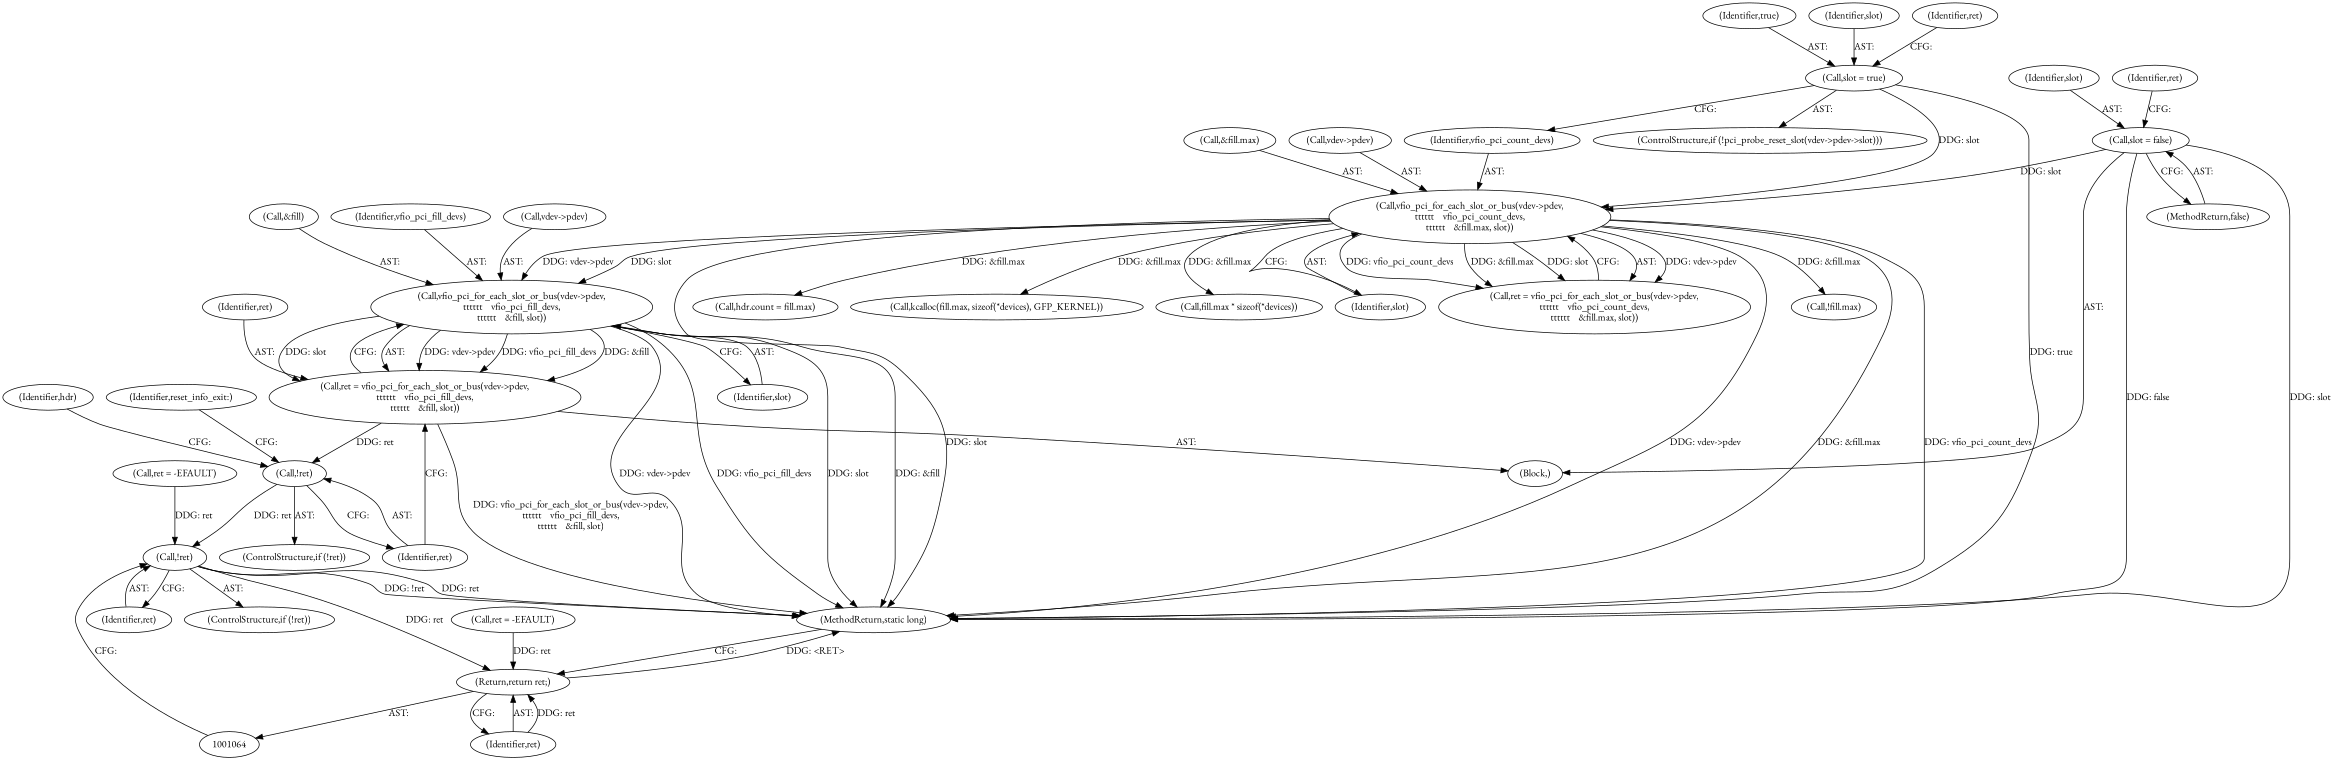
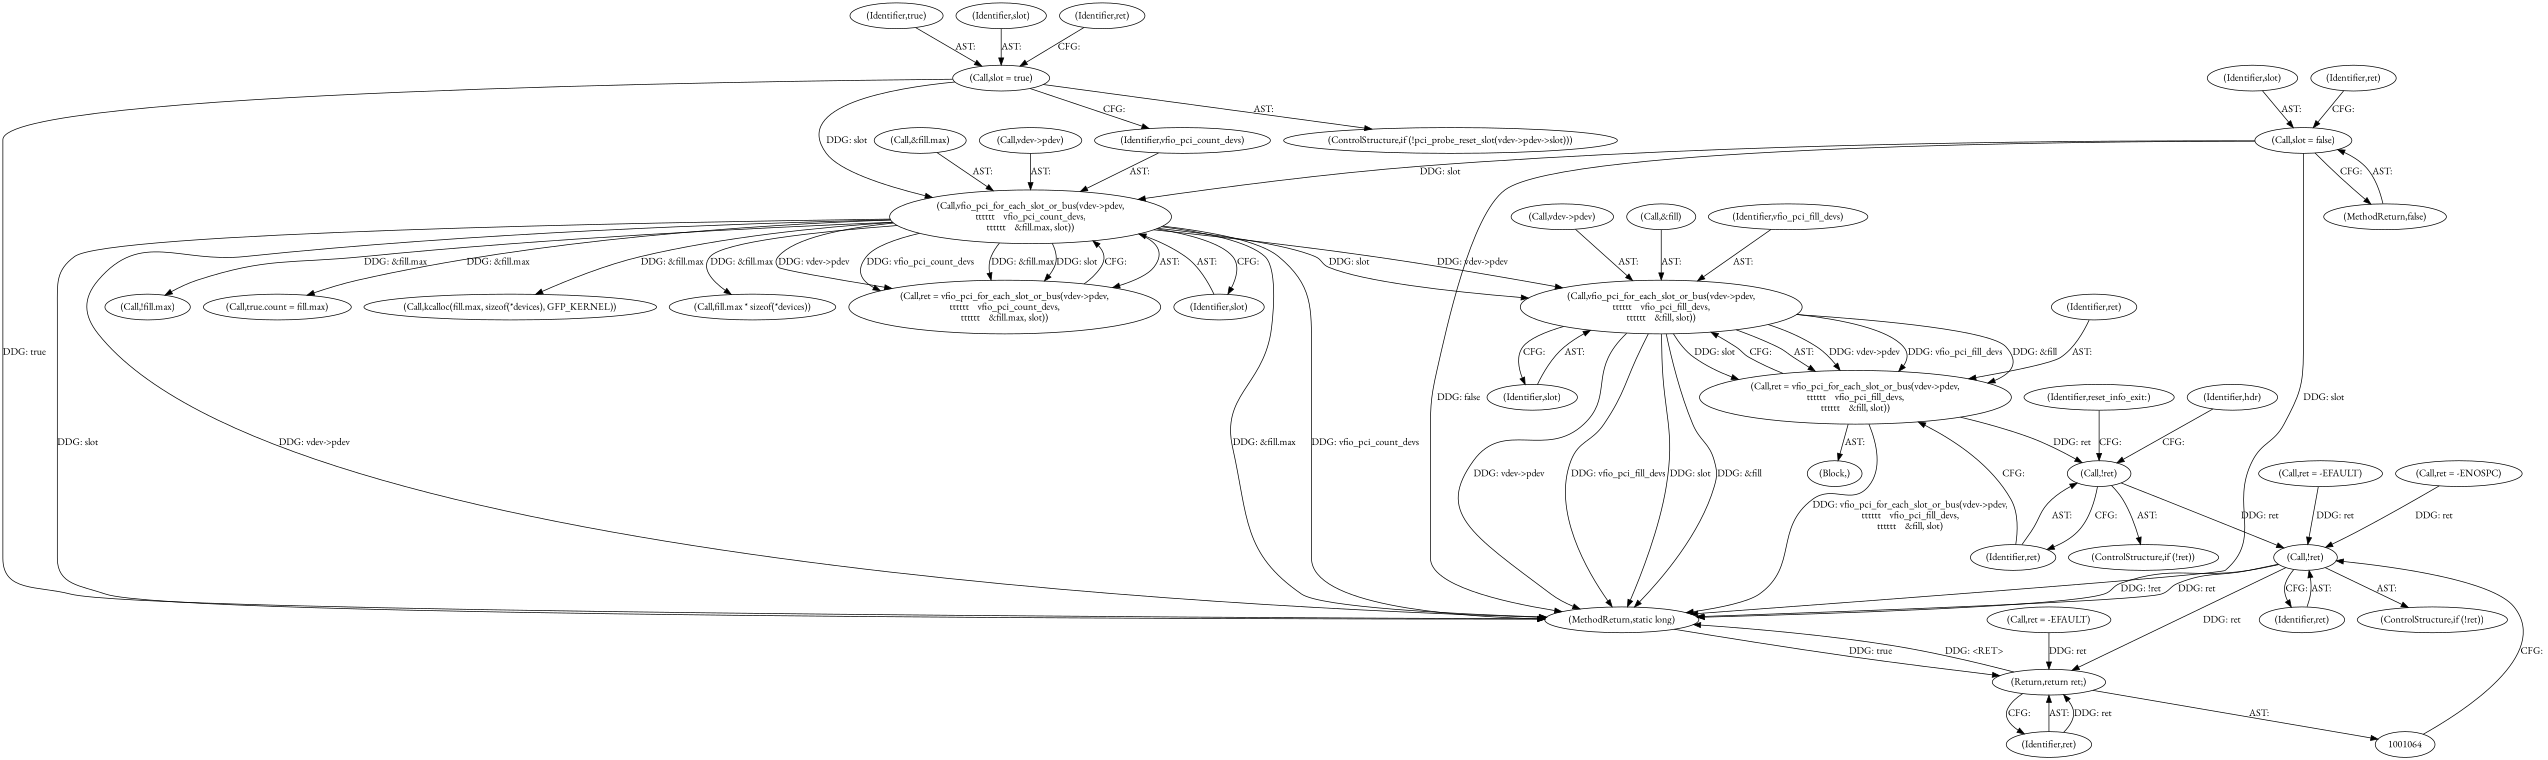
(765, 307) -> (277, 307)
(1970, 458) -> none
none -> (2459, 474)
(727, 651) -> (1871, 651)
